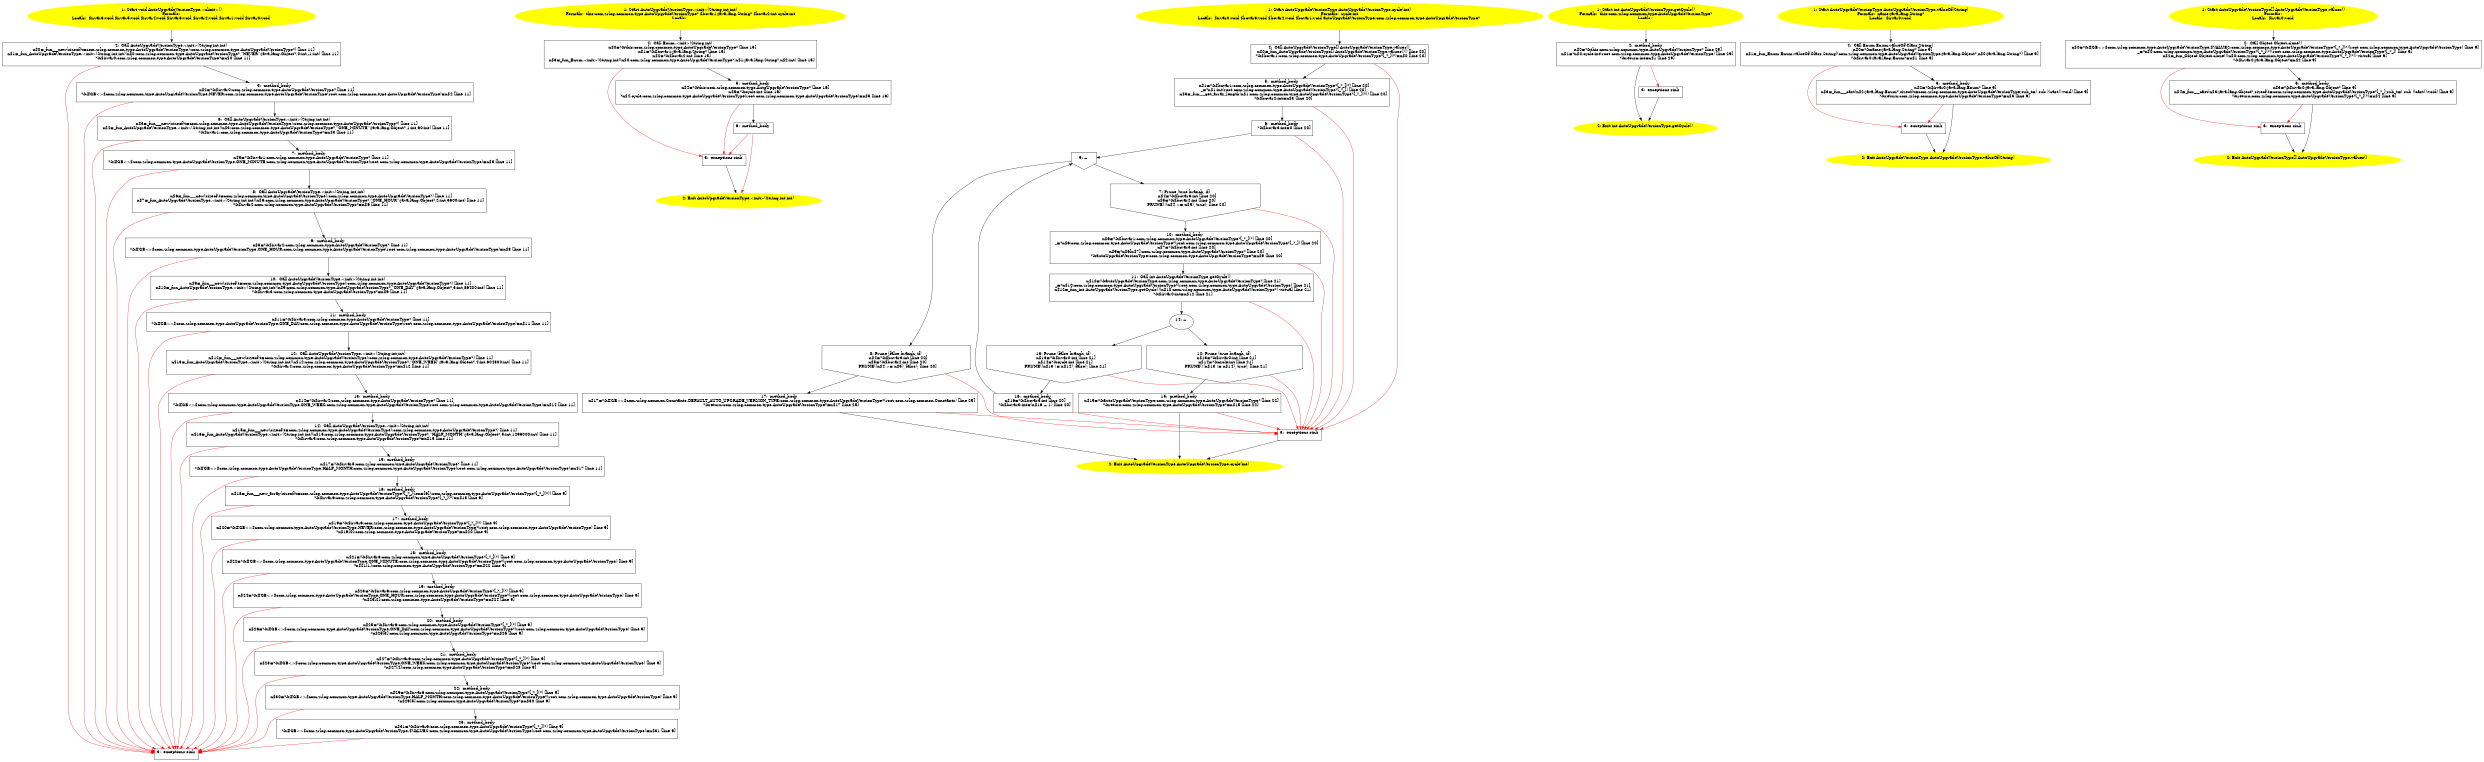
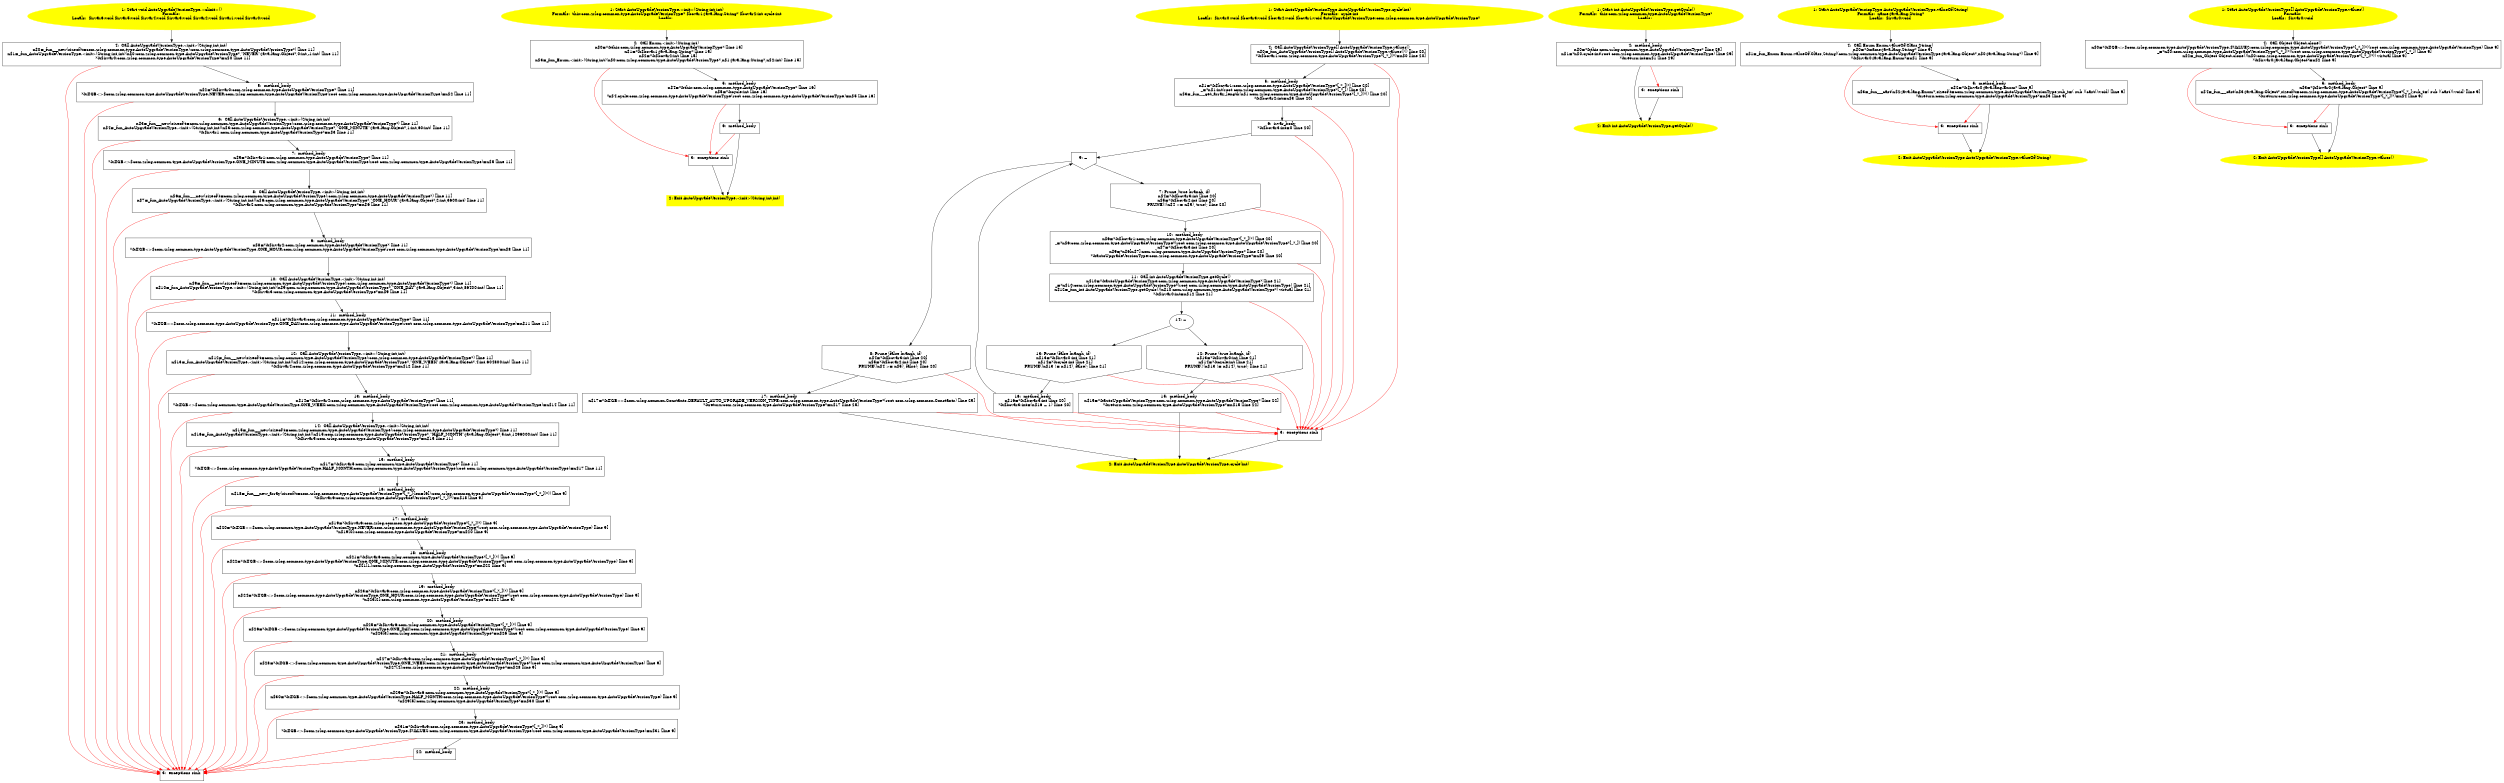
(1282, 128) -> (1282, 128)
(750, 162) -> (736, 164)
(739, 201) -> (725, 201)
none -> (435, 754)
